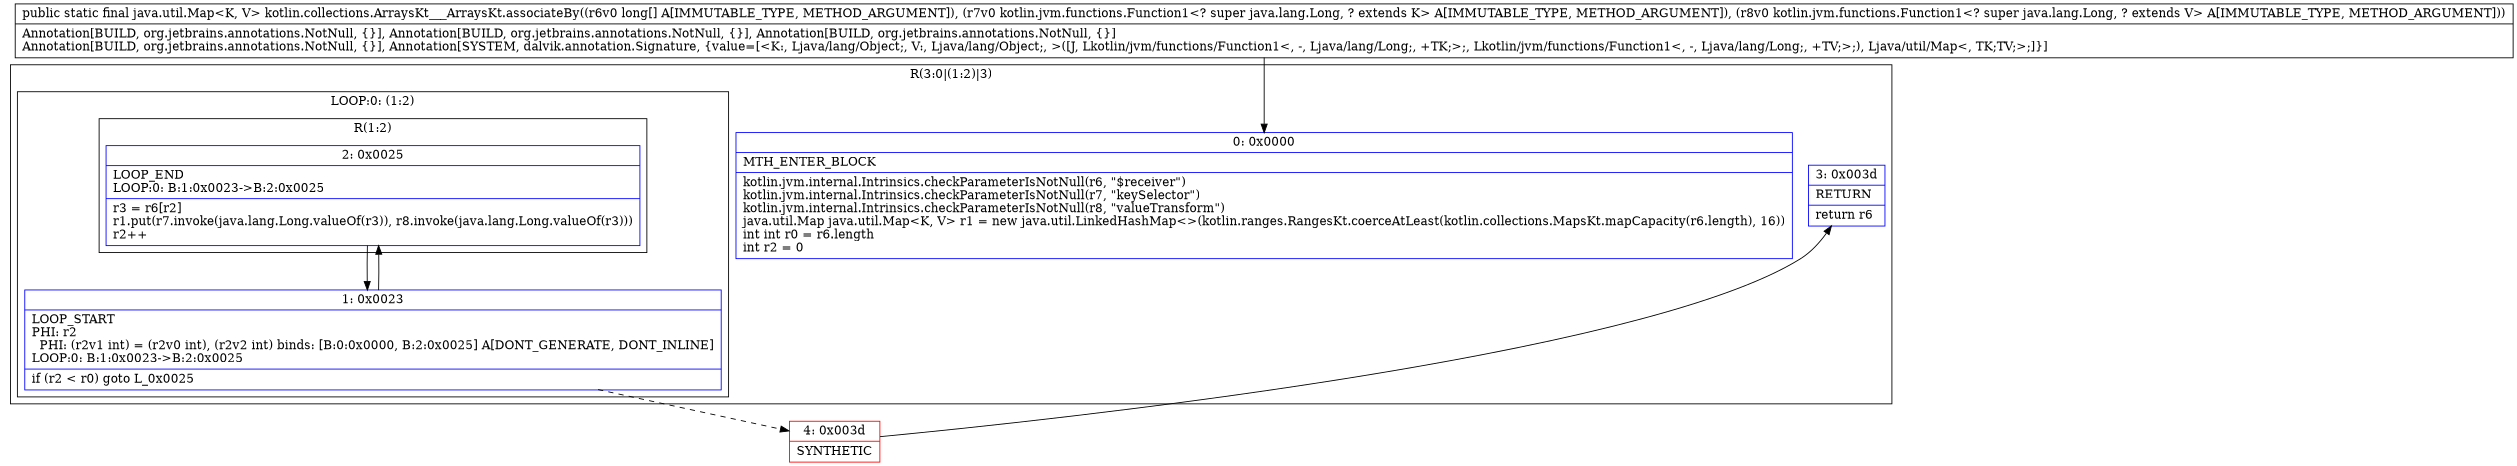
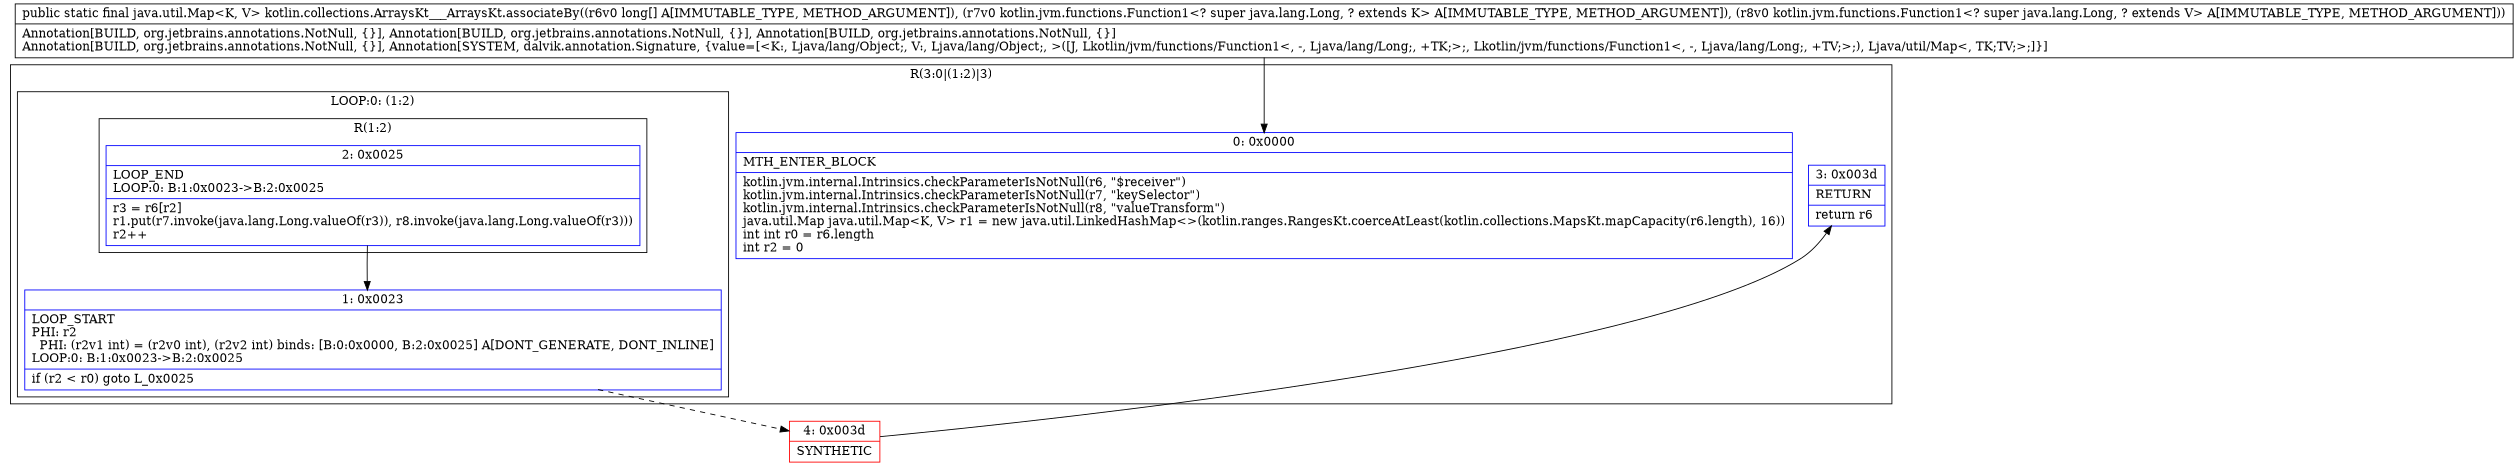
(379, 272) -> none
